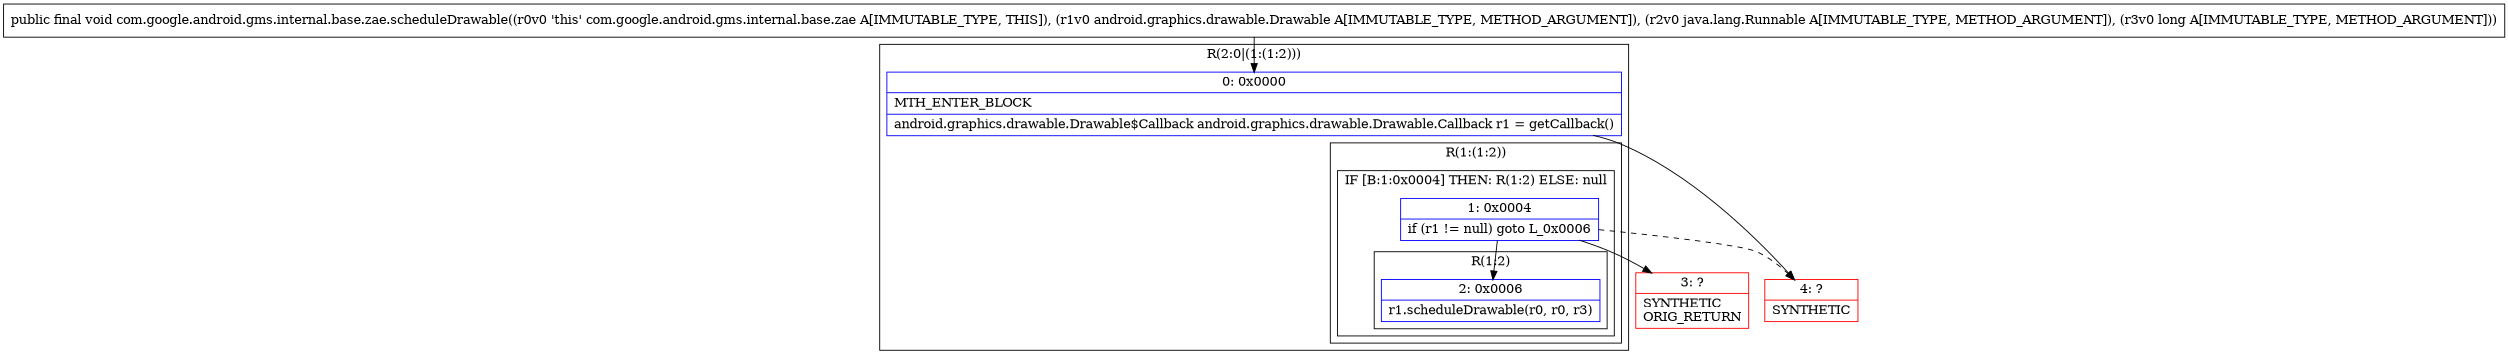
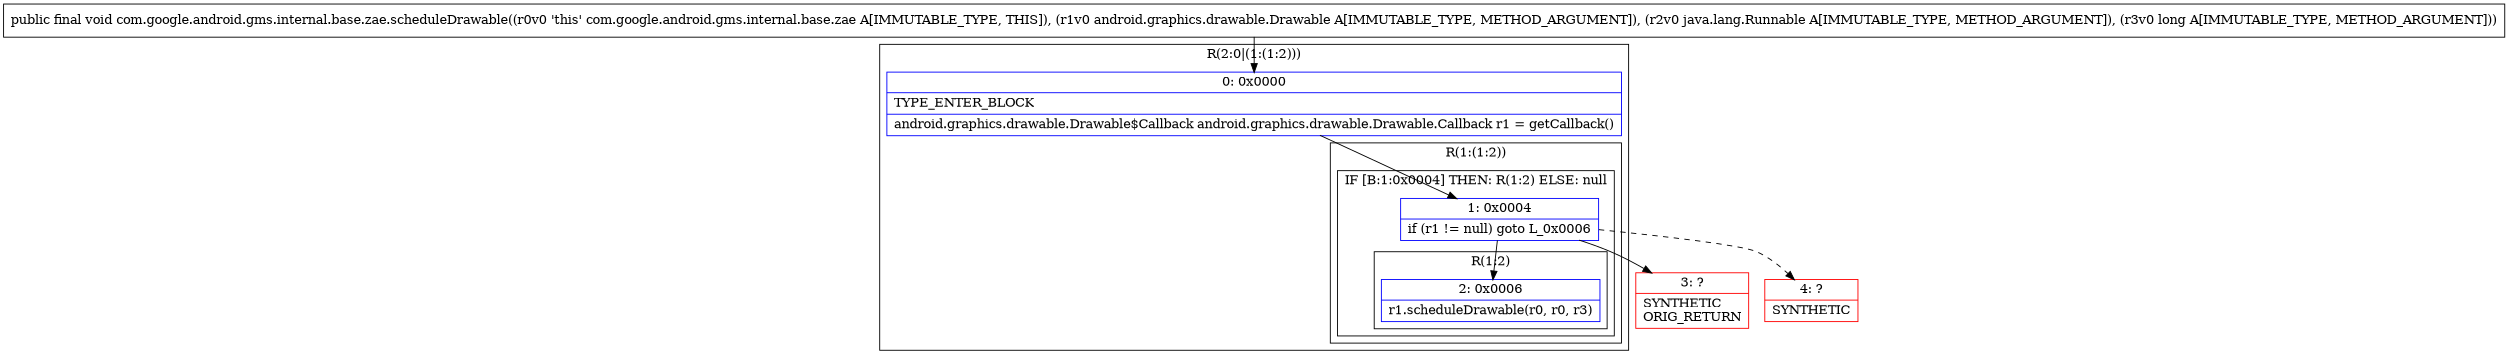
(963, 103) -> (964, 103)
(1700, 191) -> (1384, 165)
